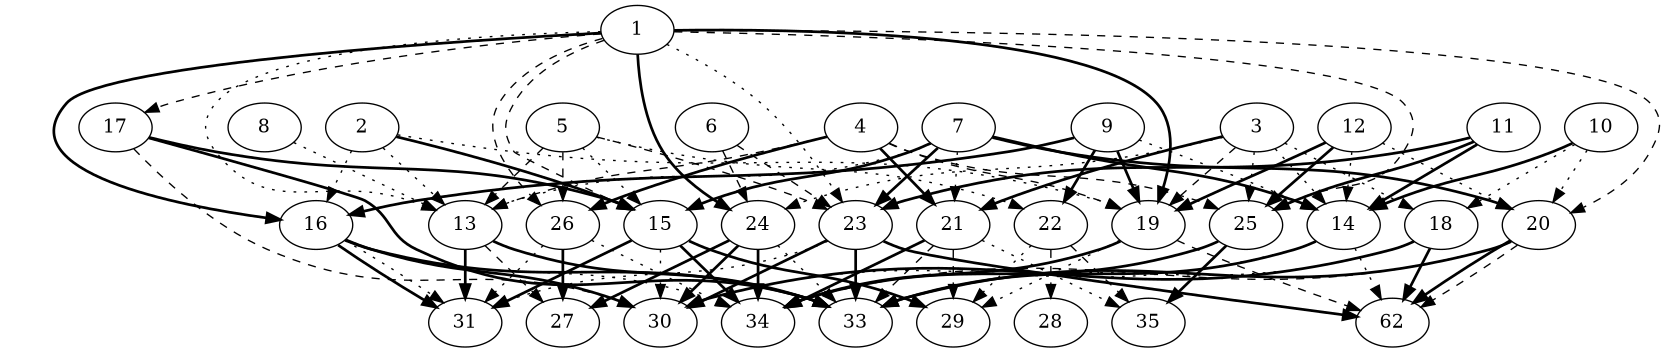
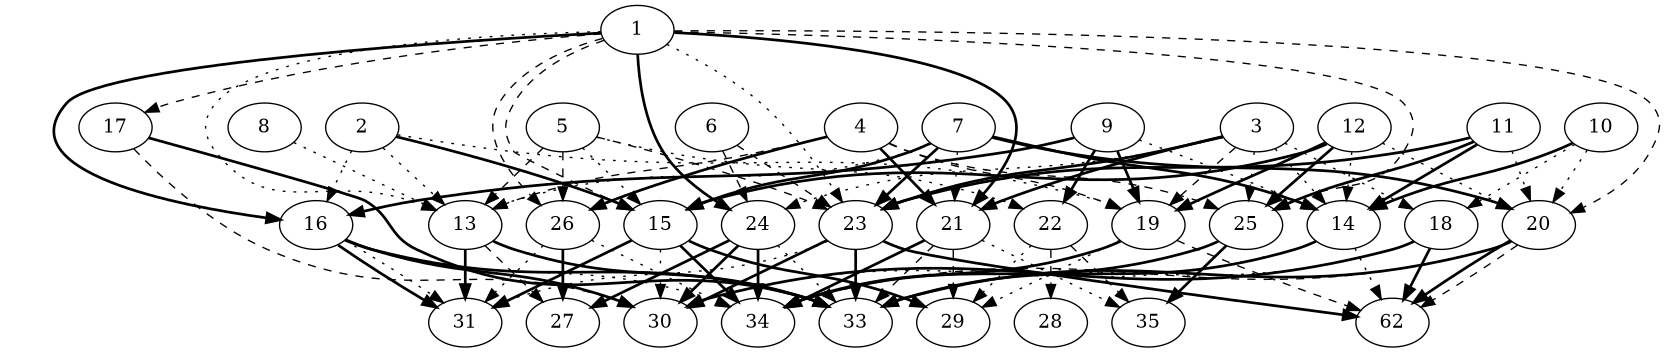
(1038, 54) -> (897, 58)
(385, 168) -> (1015, 177)
none -> (1059, 168)
none -> (1519, 170)
